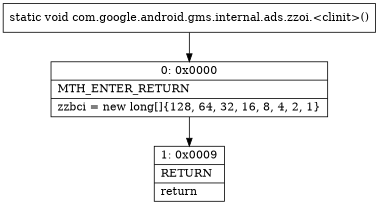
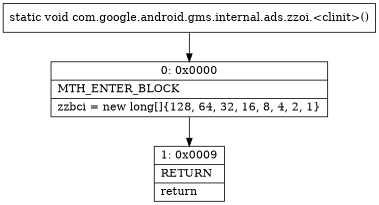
(124, 89) -> (119, 89)
